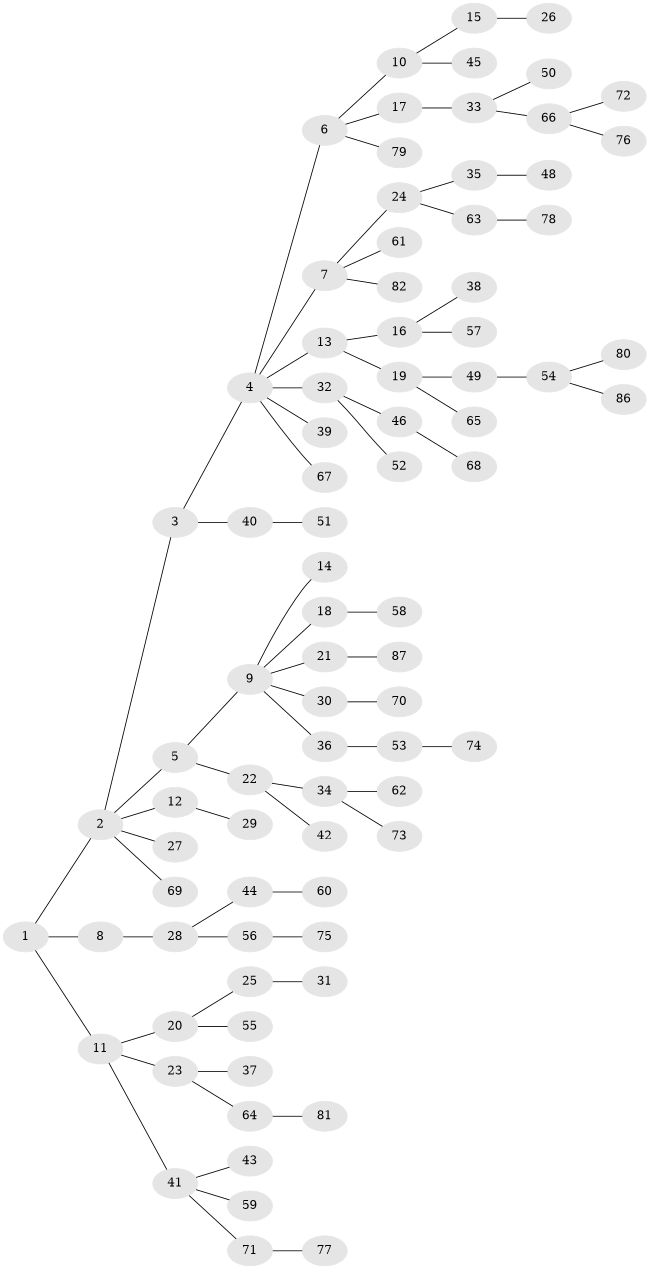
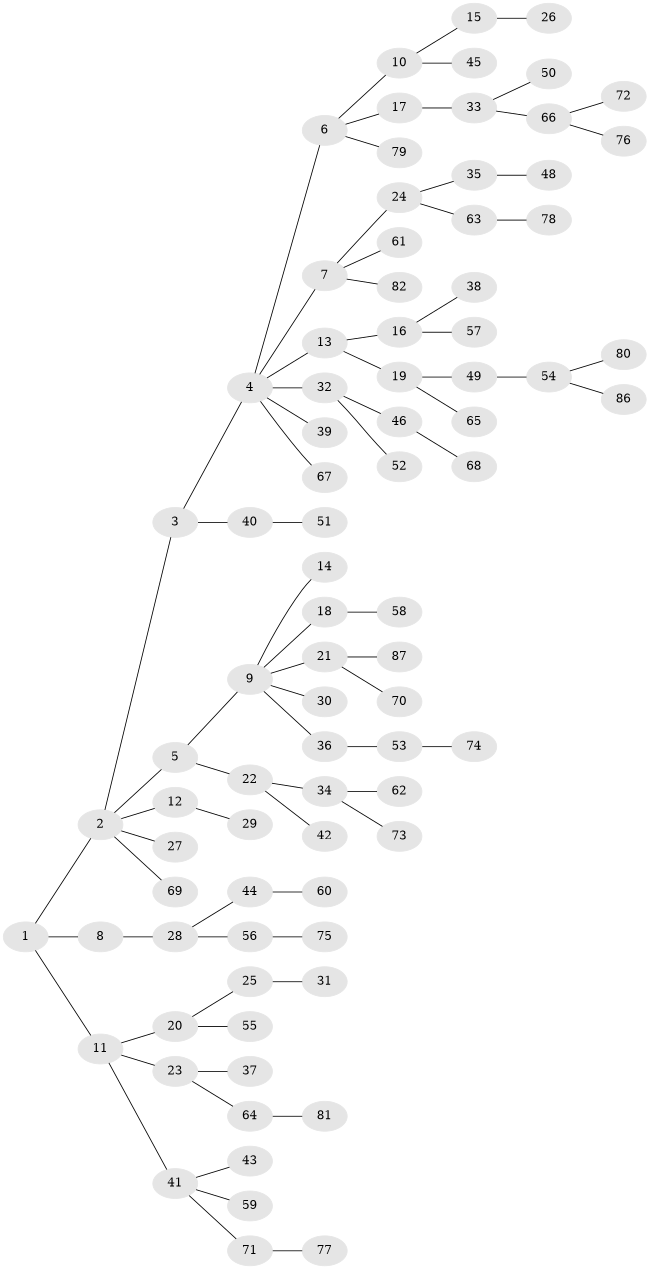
(362, 702) -> (362, 679)
